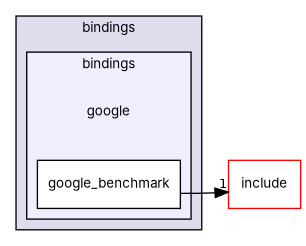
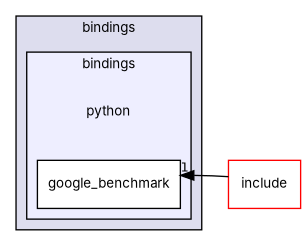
(109, 112) -> (109, 112)
(198, 193) -> (211, 176)
